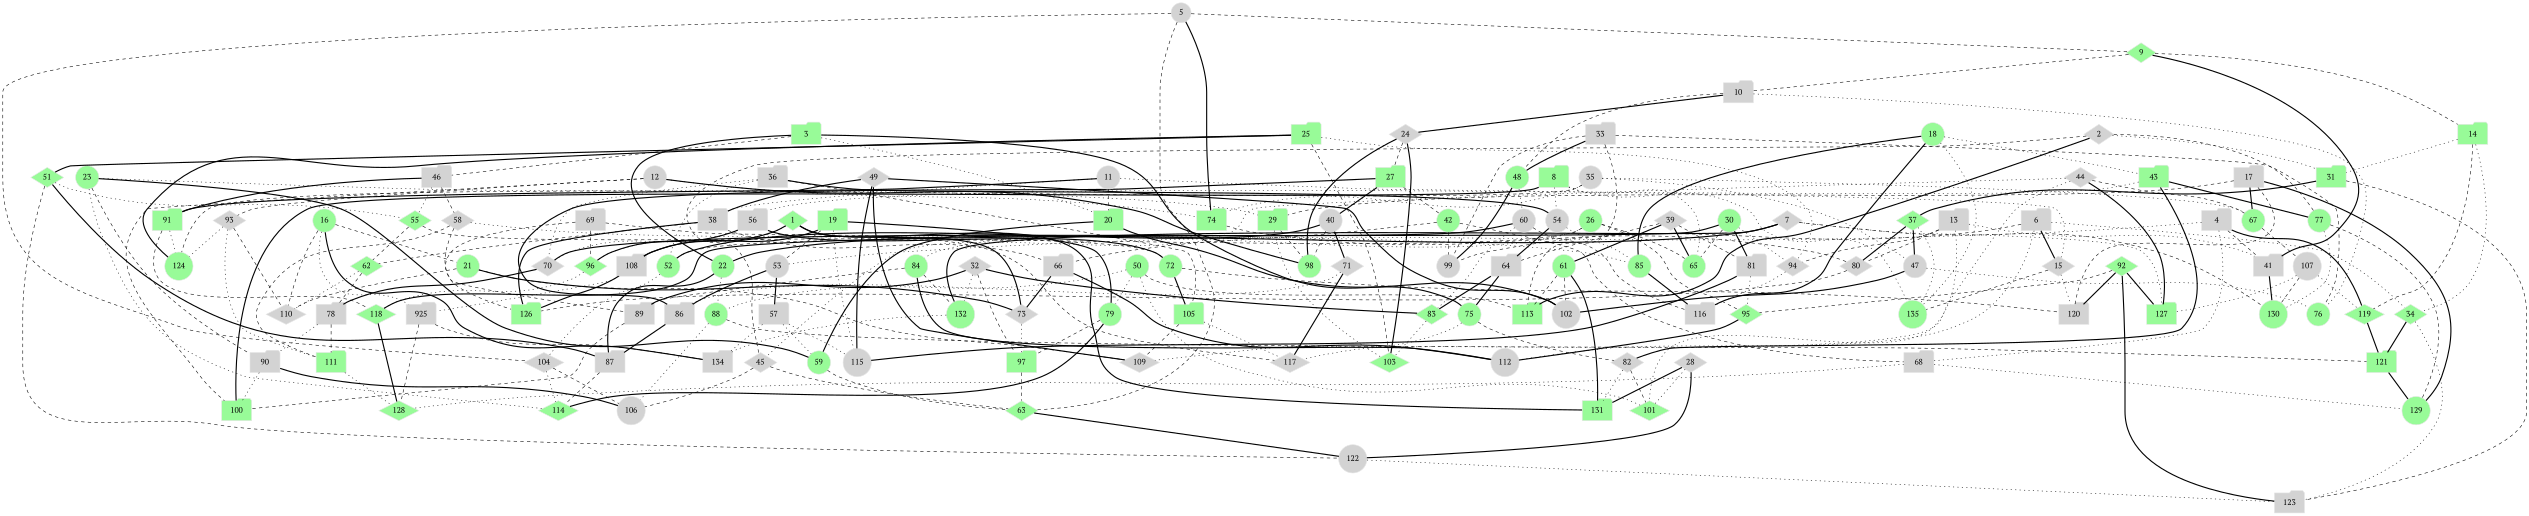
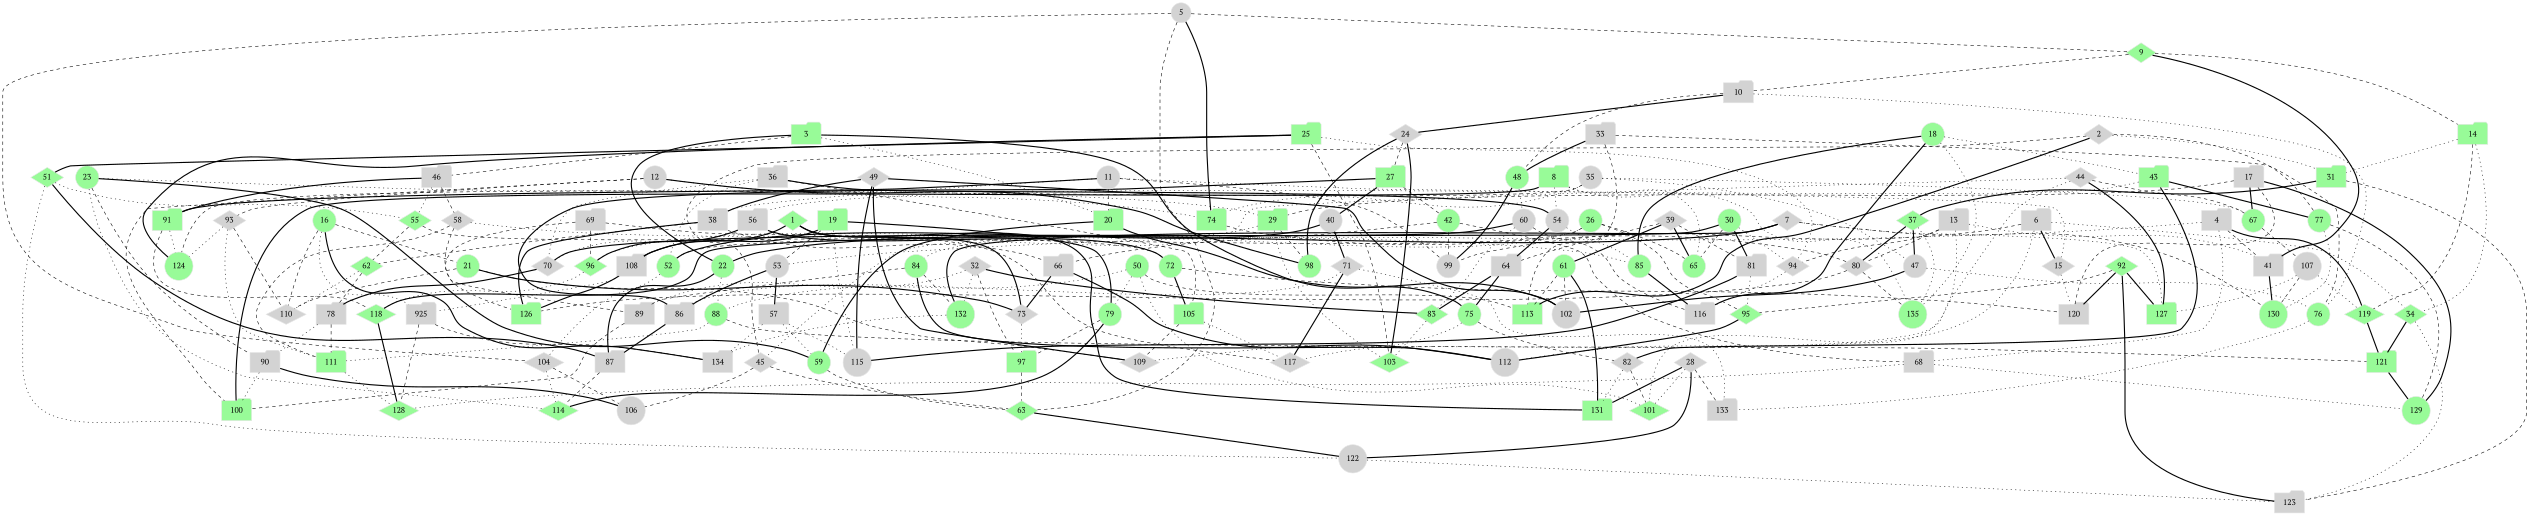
(1498, 170) -> (1363, 208)
(691, 241) -> (926, 234)
(1318, 248) -> none
(744, 283) -> (744, 283)
(1999, 286) -> (1883, 289)
(674, 362) -> (501, 349)
none -> (1722, 411)
(573, 443) -> (573, 443)
